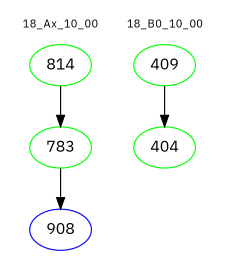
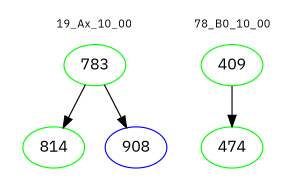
(61, 25) -> (95, 25)
(165, 25) -> (233, 25)
(61, 101) -> (77, 101)
(165, 147) -> (232, 147)
